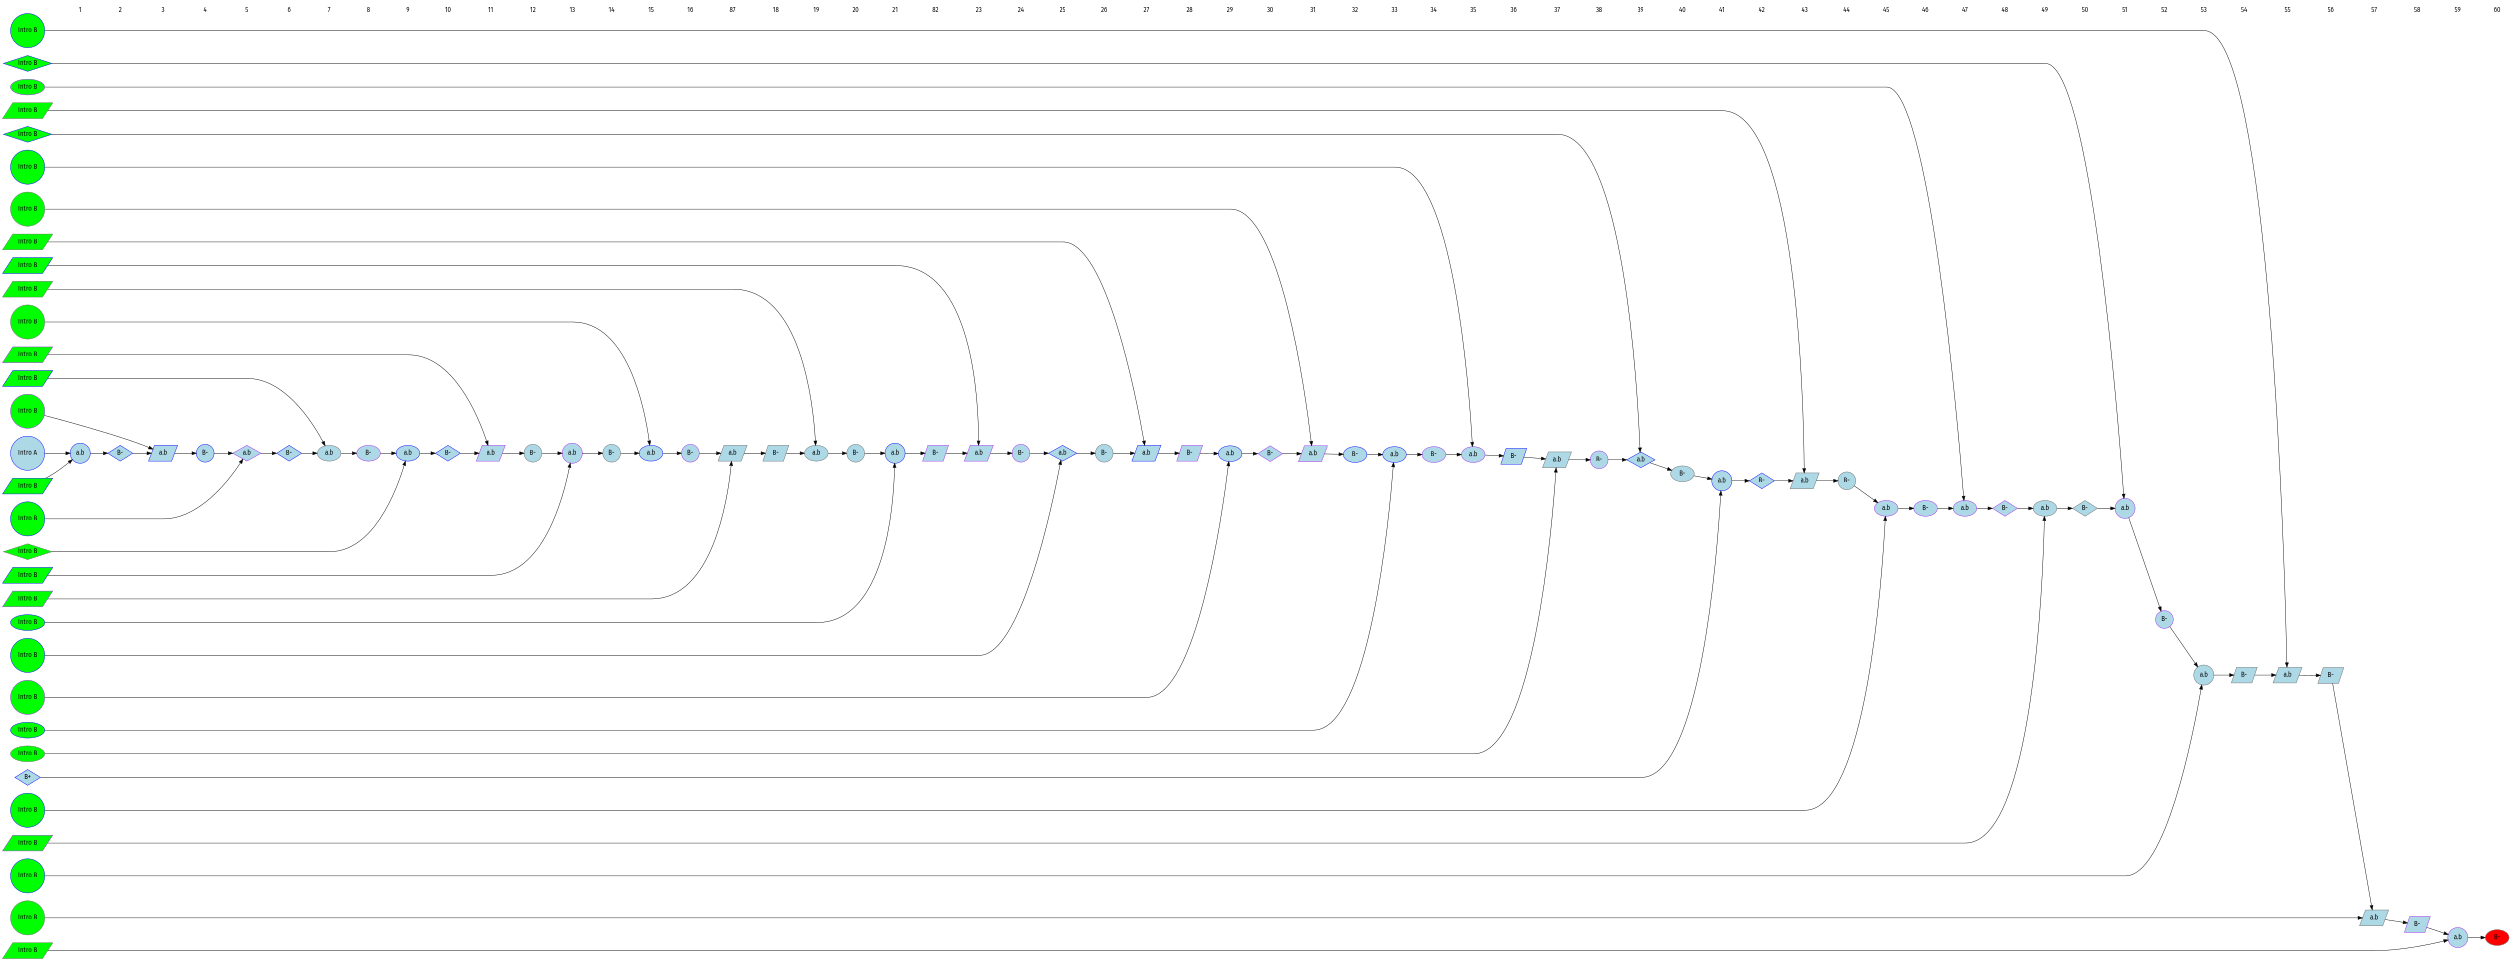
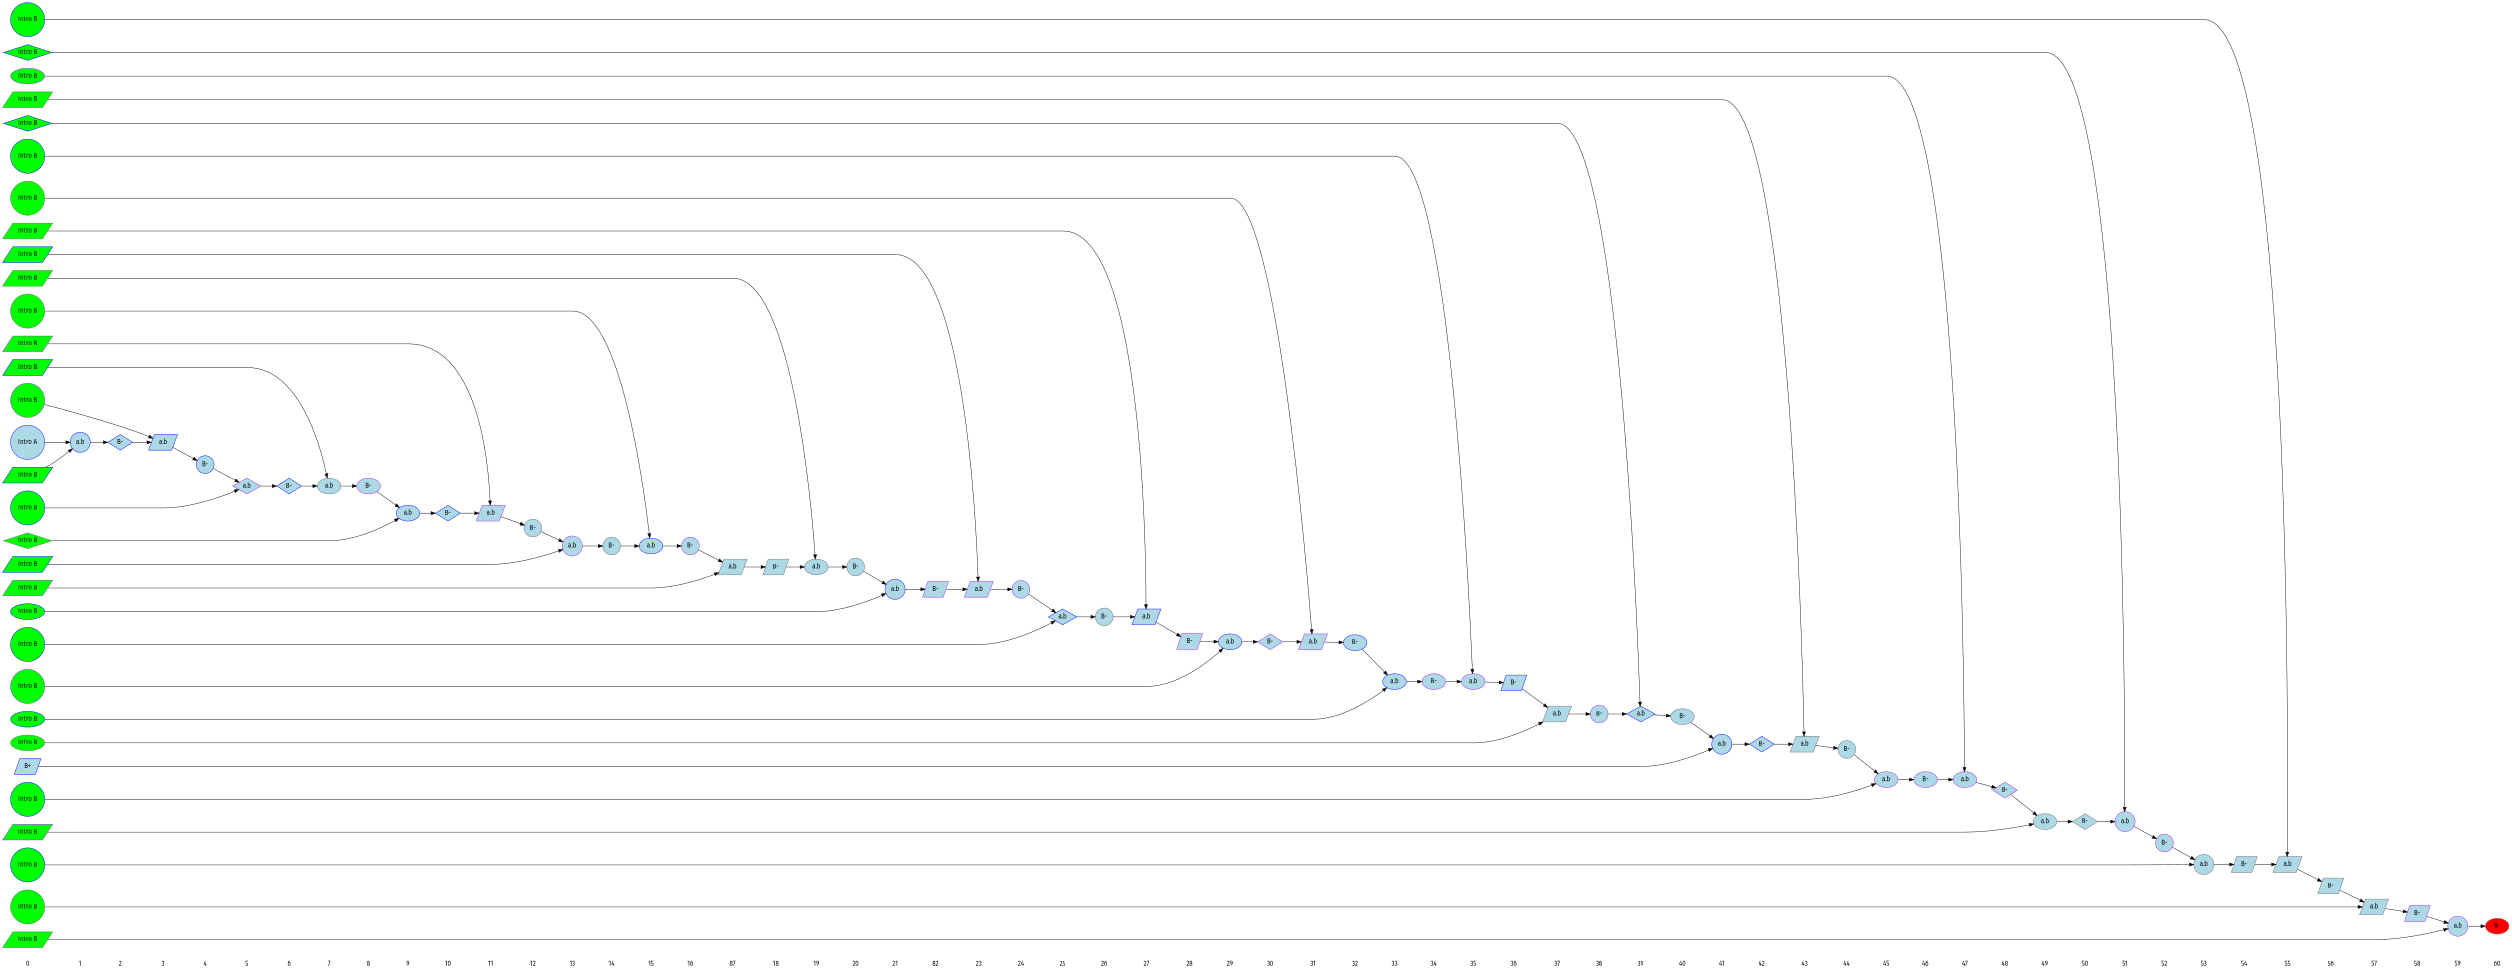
(28, 777) -> (28, 766)
none -> (28, 964)
